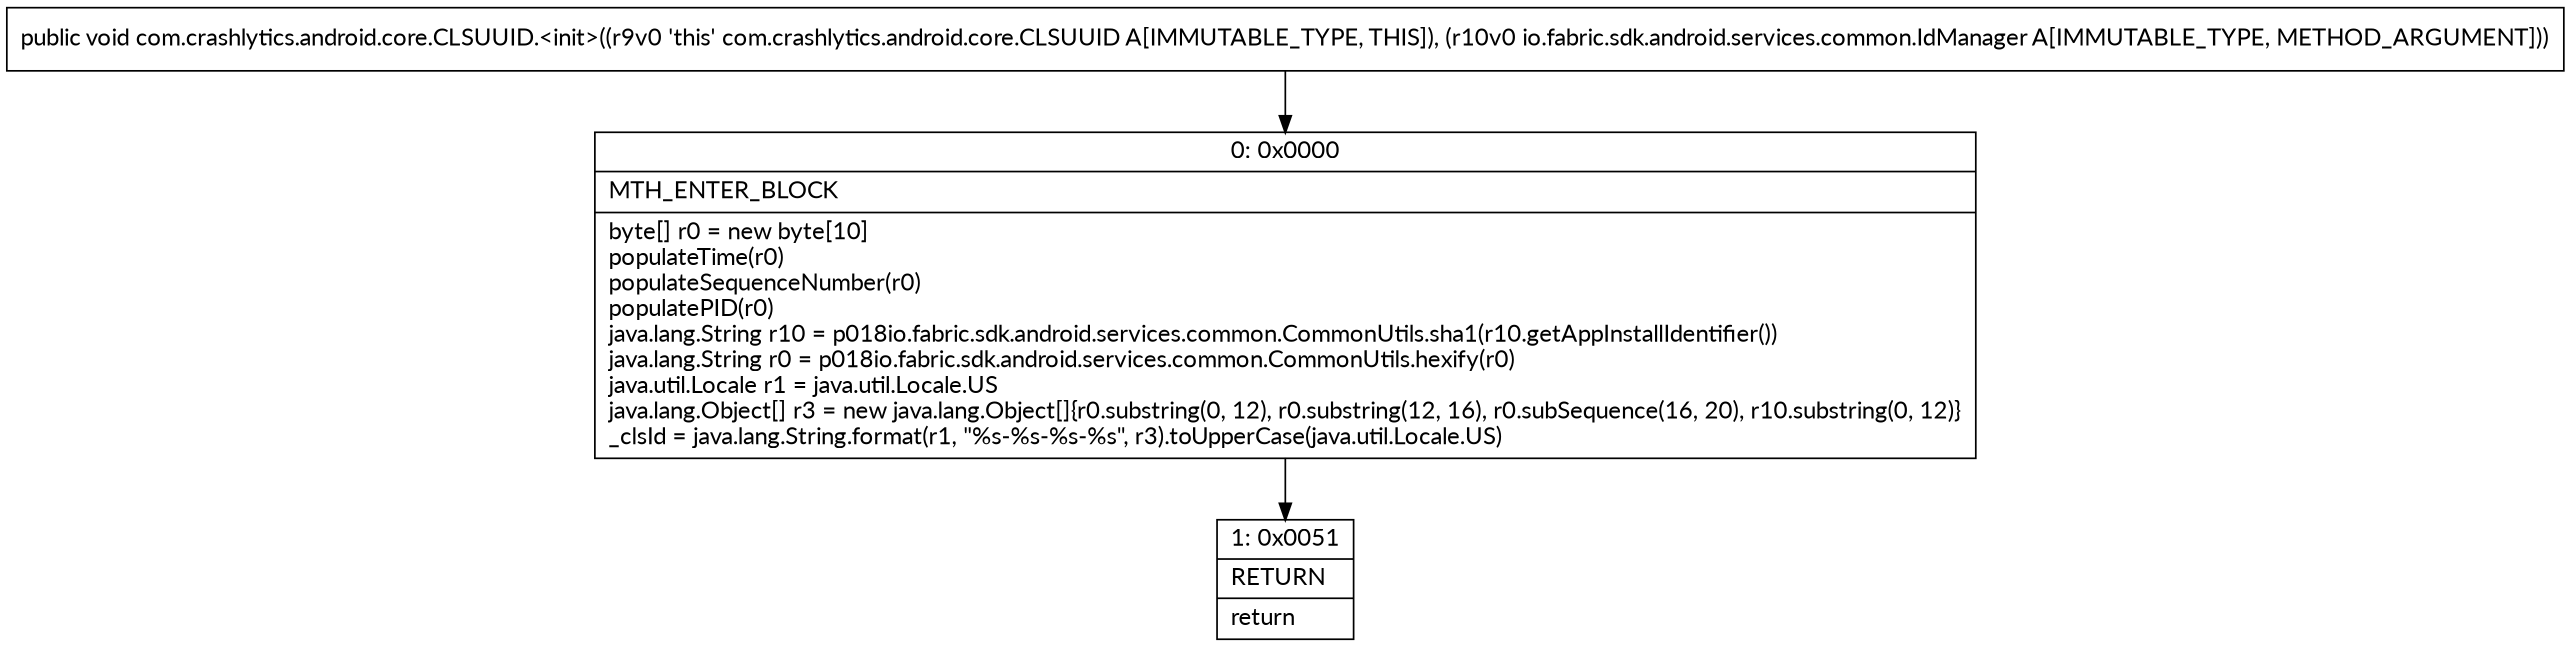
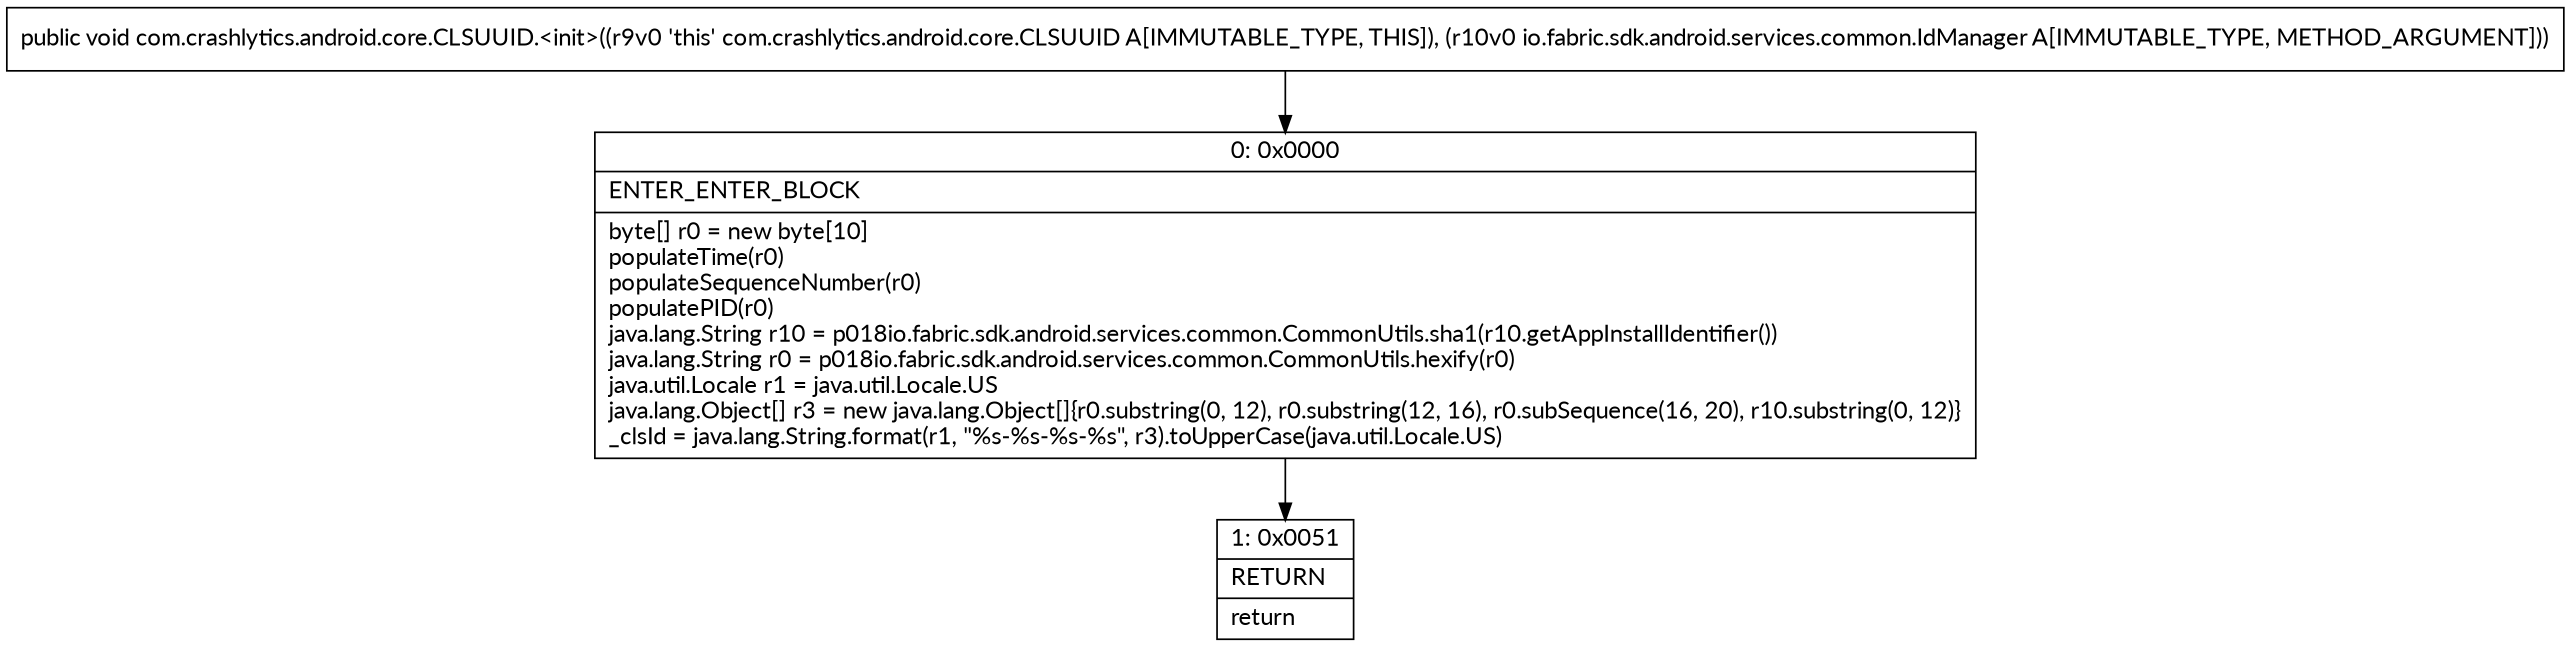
(724, 191) -> (735, 191)
